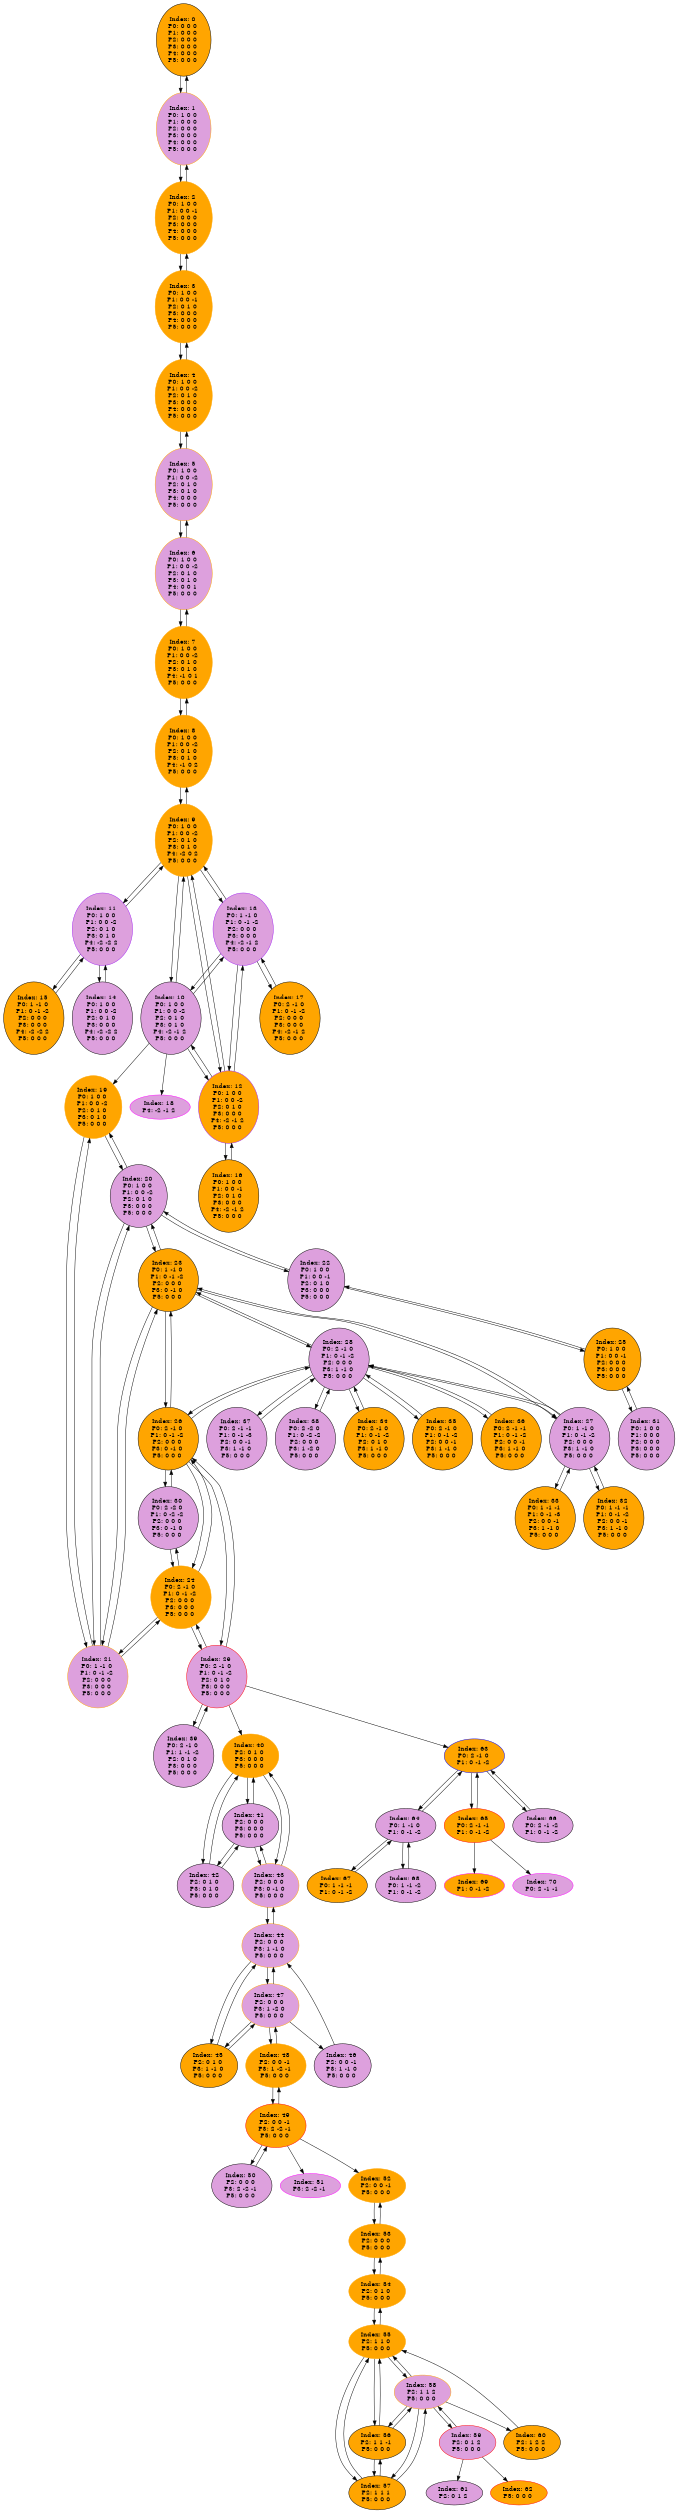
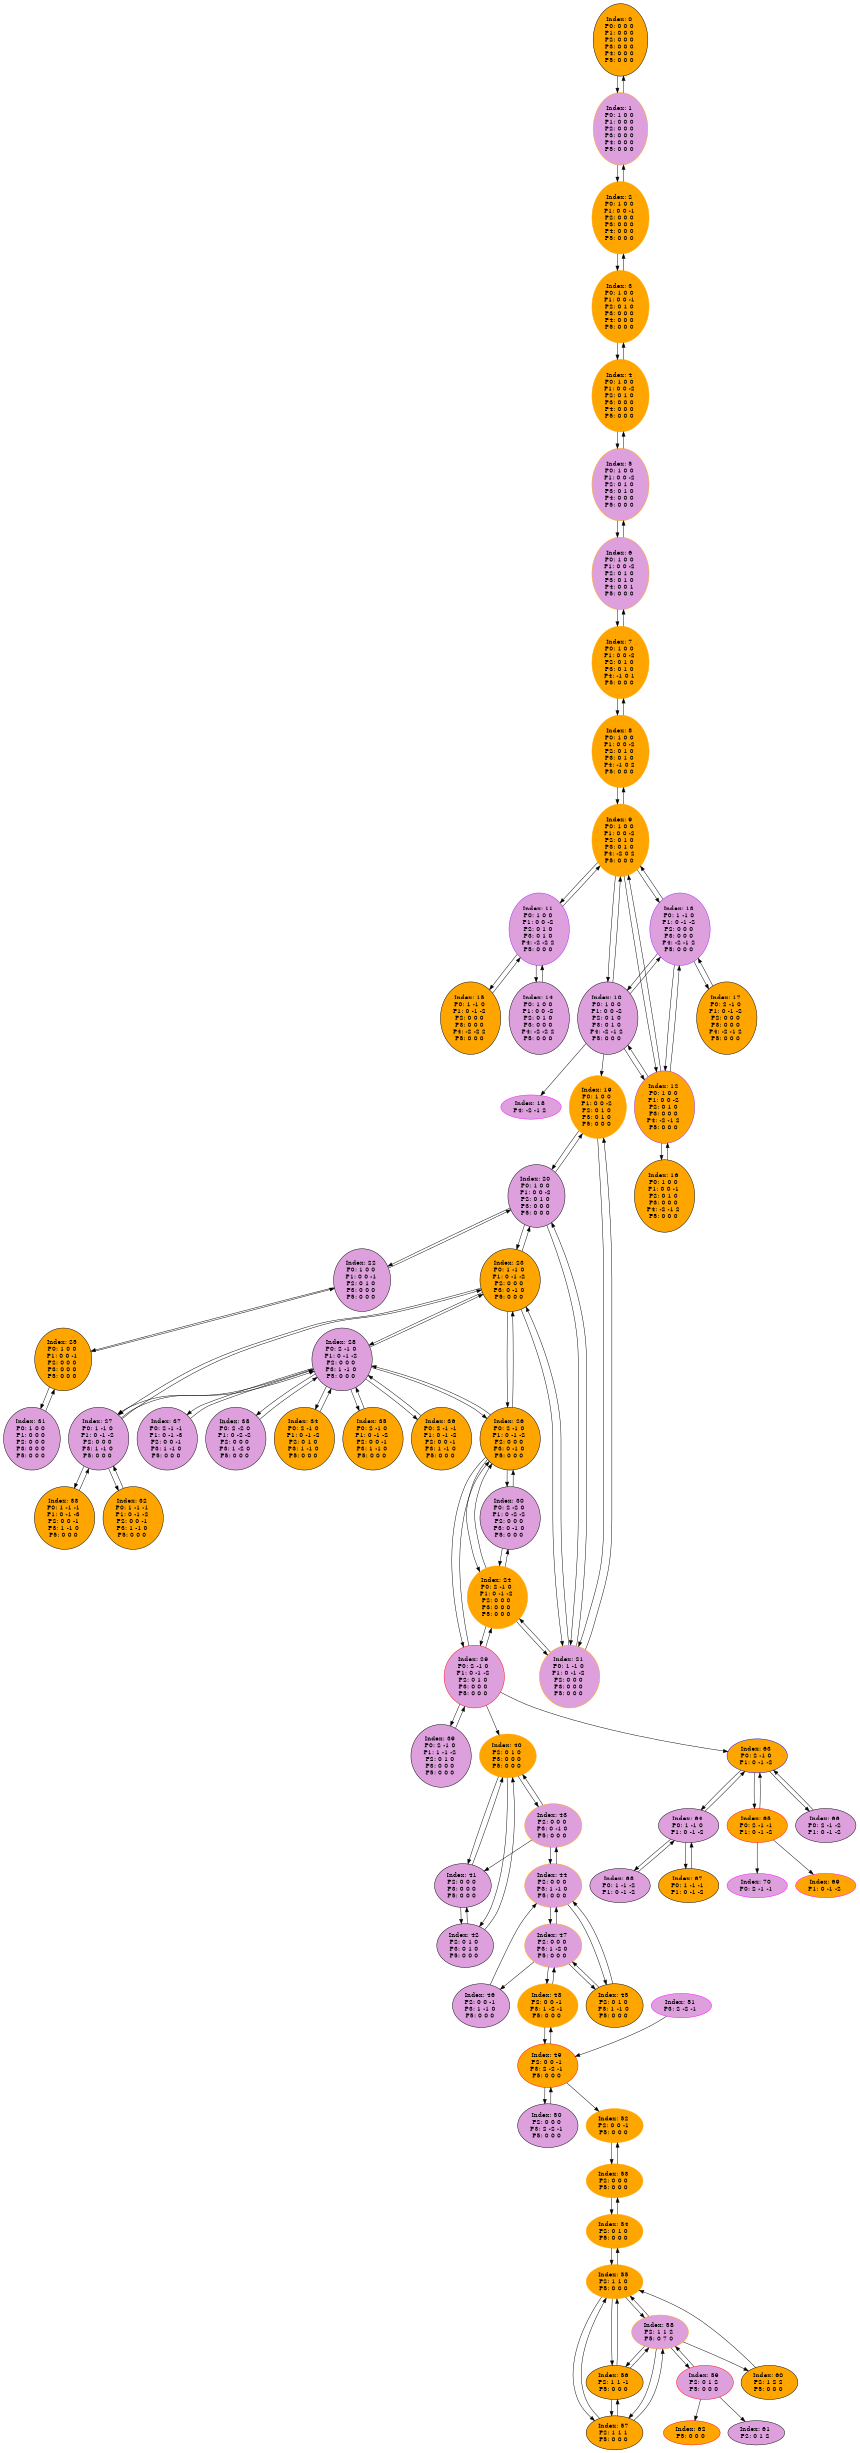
(257, 1854) -> none
(294, 2158) -> (624, 2038)
(423, 2392) -> (660, 2332)
